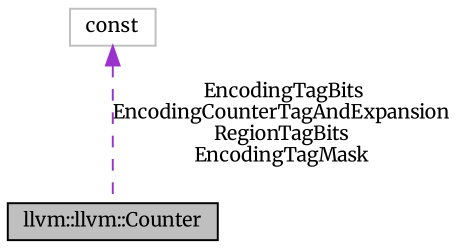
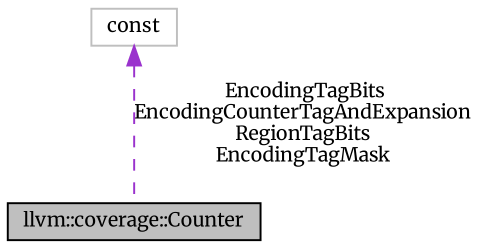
(113, 222) -> (134, 222)
